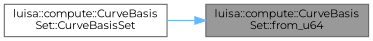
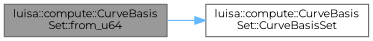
(181, 20) -> (181, 20)
